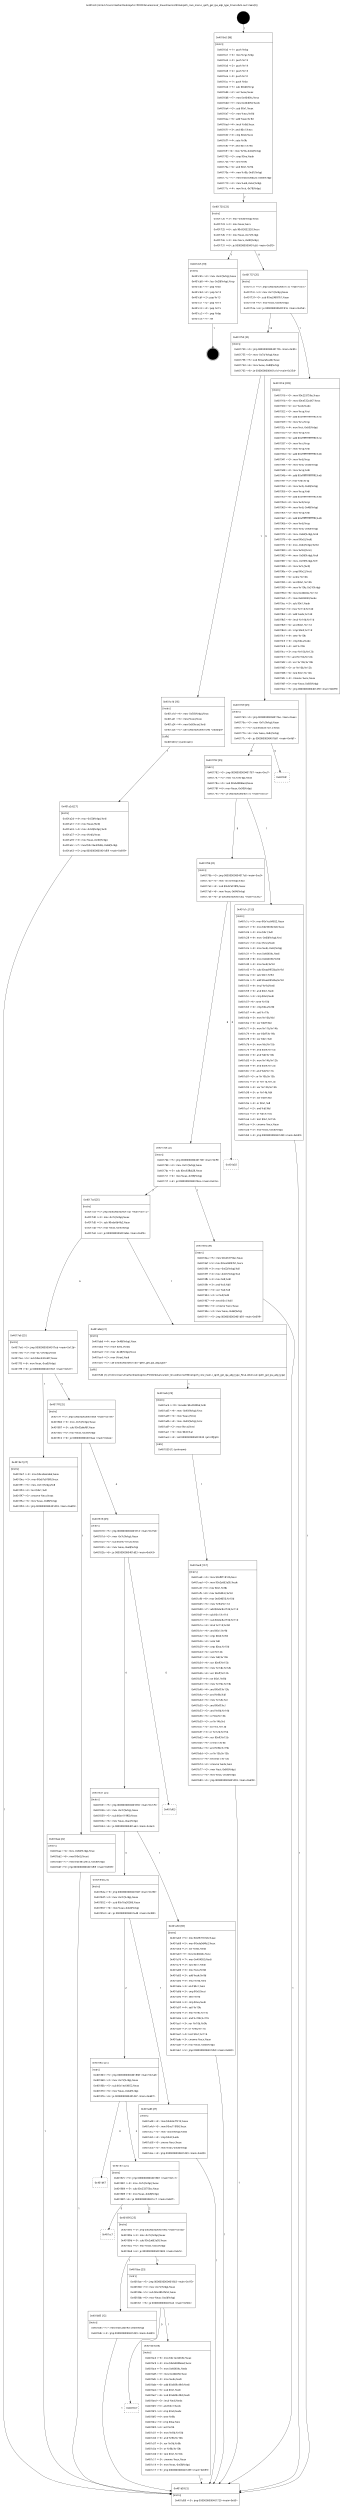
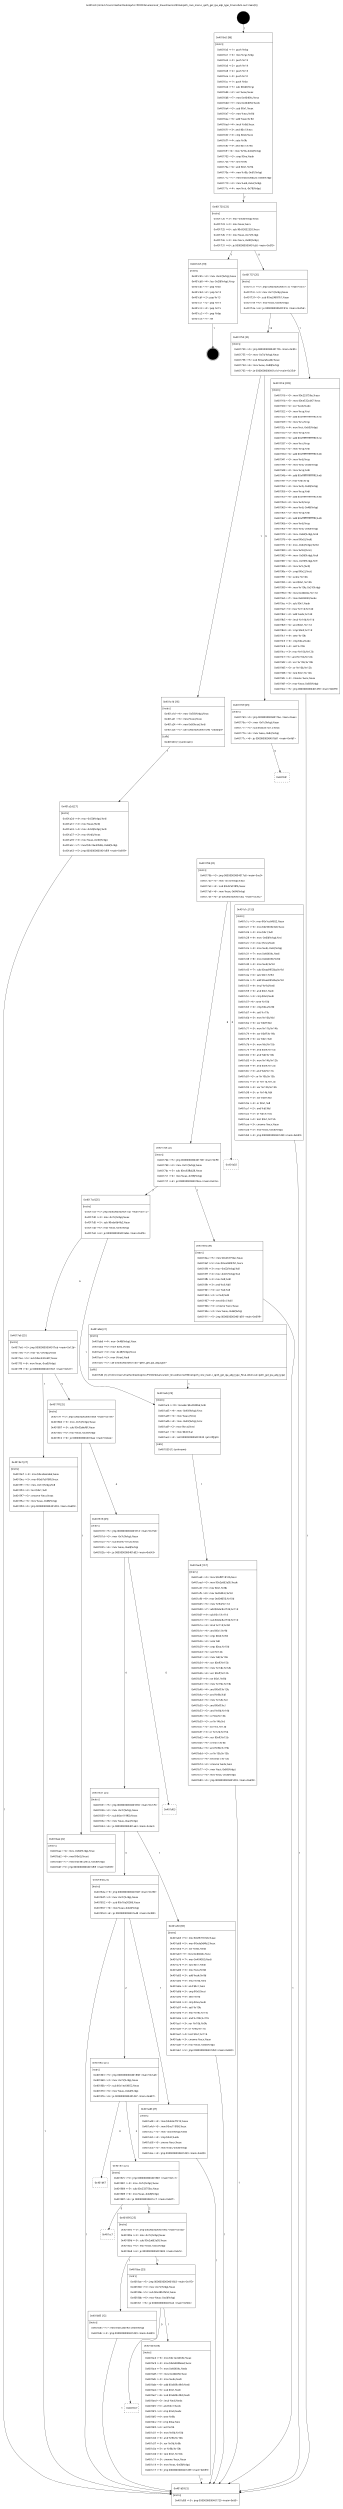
(238, 777) -> none
(150, 1281) -> (80, 1344)
(78, 2220) -> (85, 2232)
